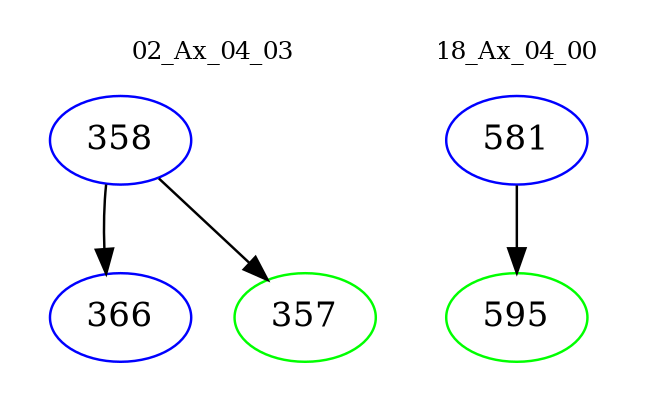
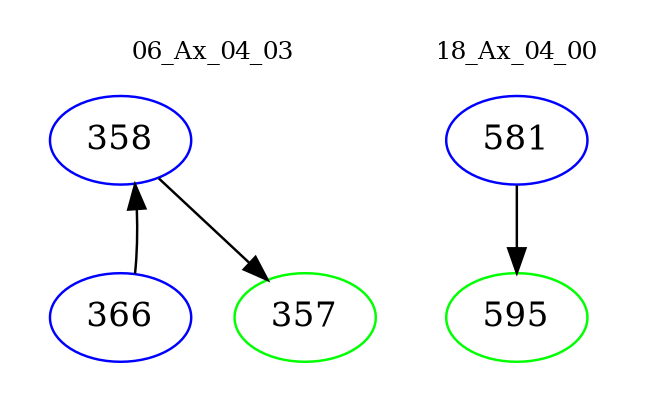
(213, 53) -> (213, 53)
(104, 217) -> (137, 242)
